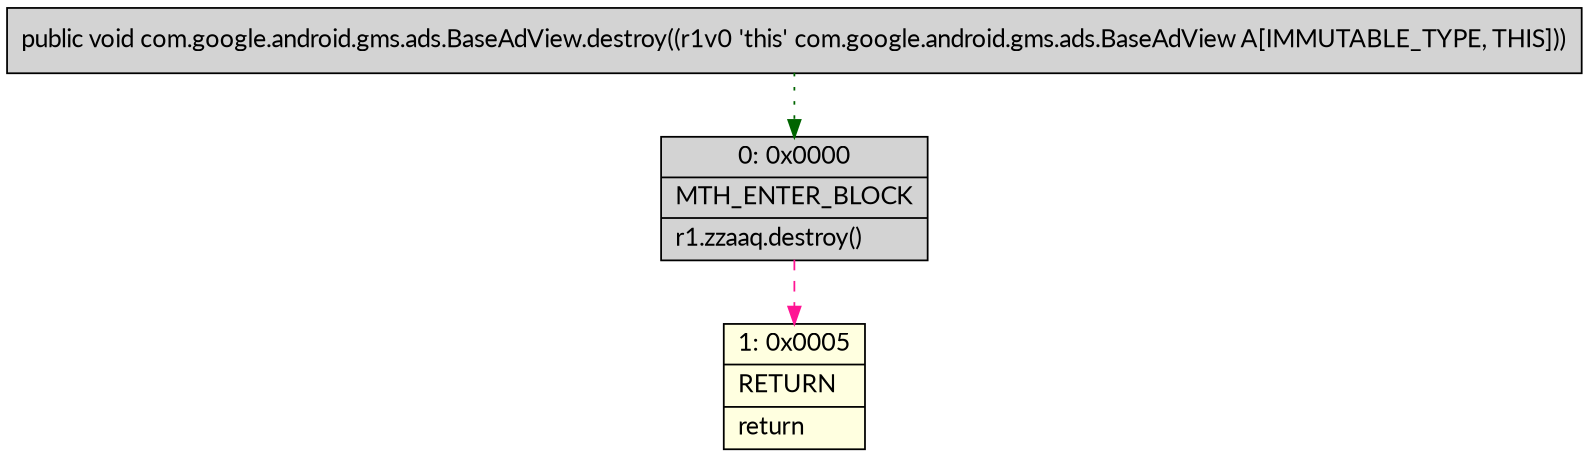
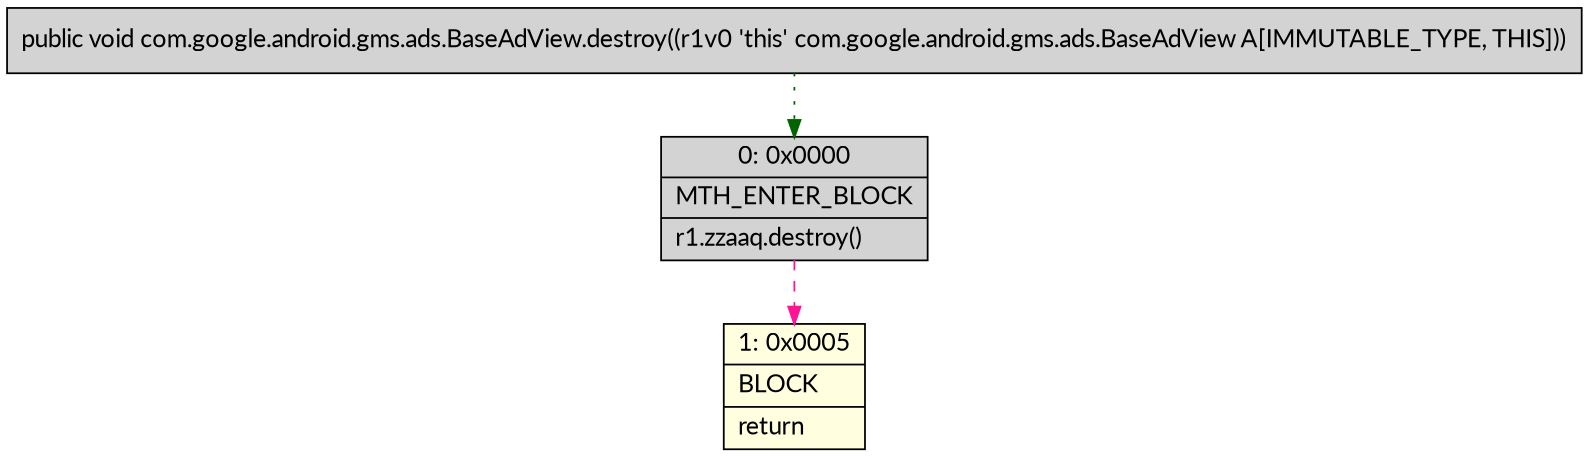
(787, 385) -> (778, 385)
